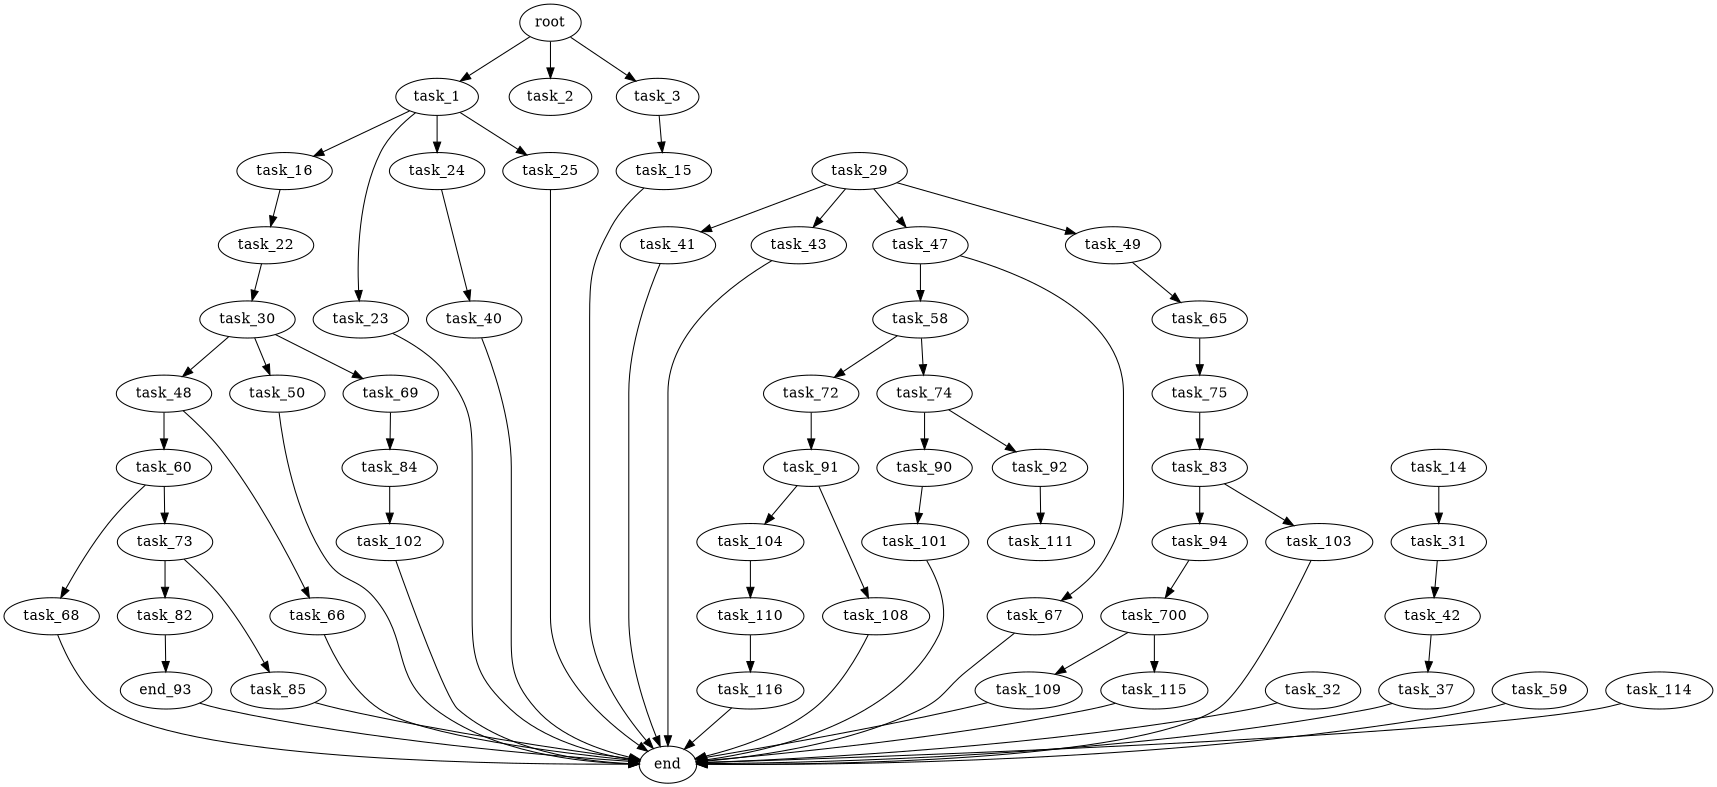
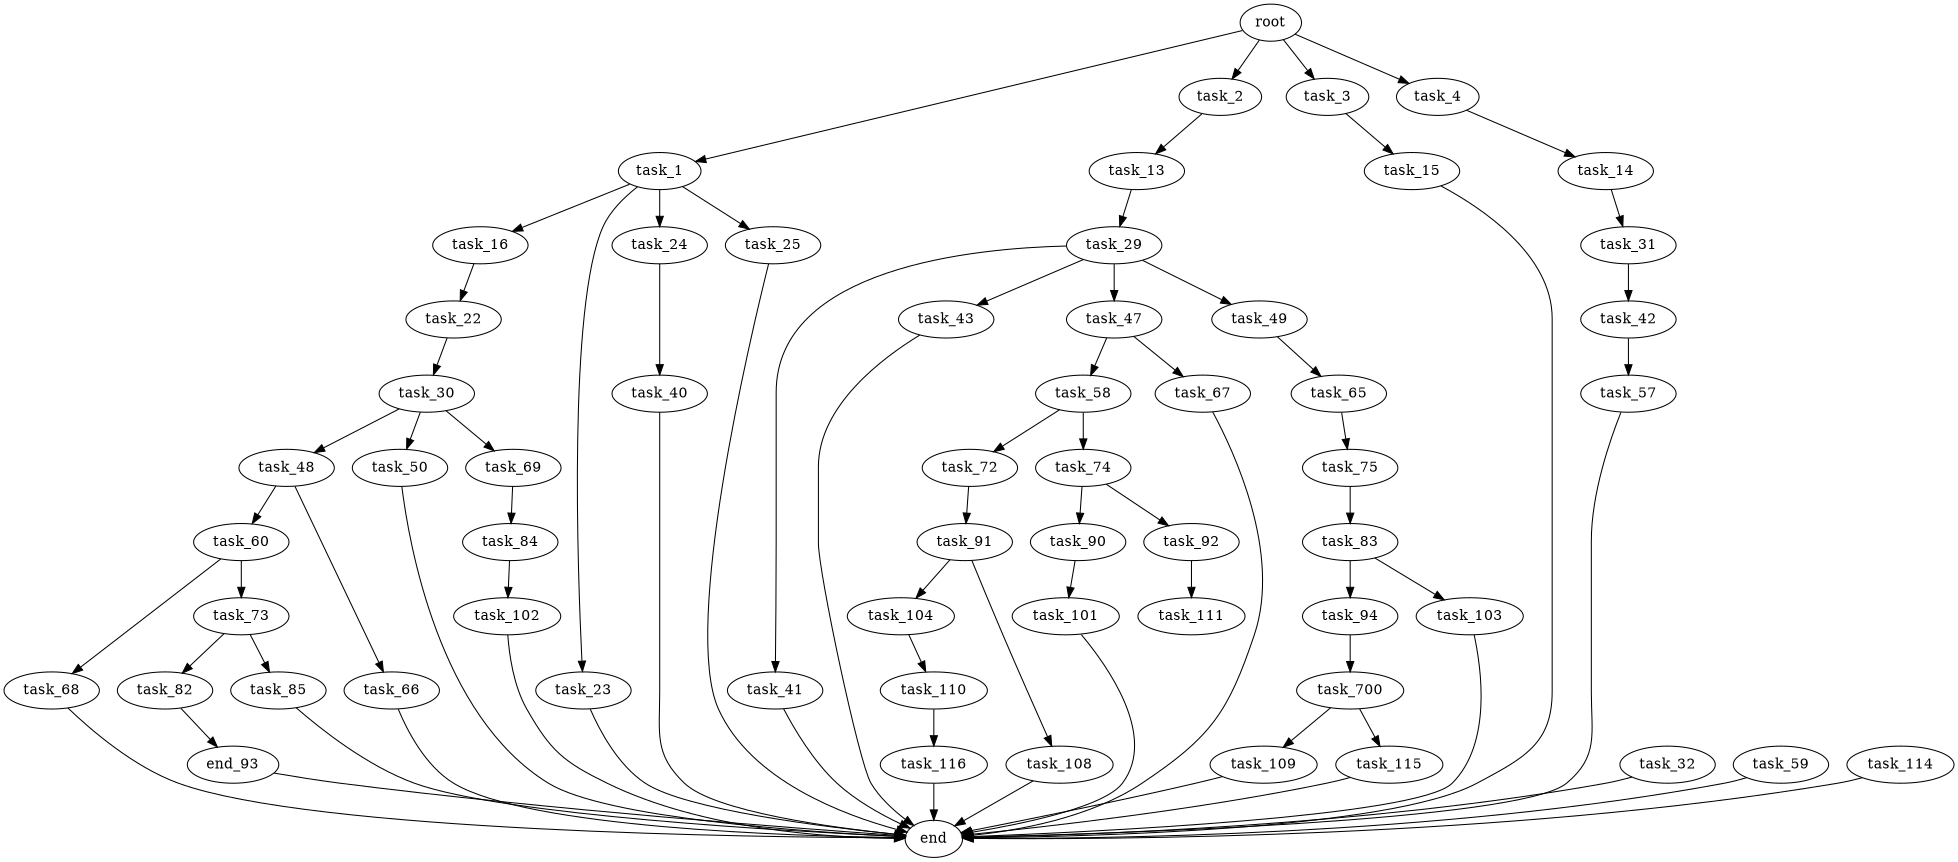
none -> (1438, 97)
none -> (1137, 171)
(1426, 690) -> (1628, 394)
